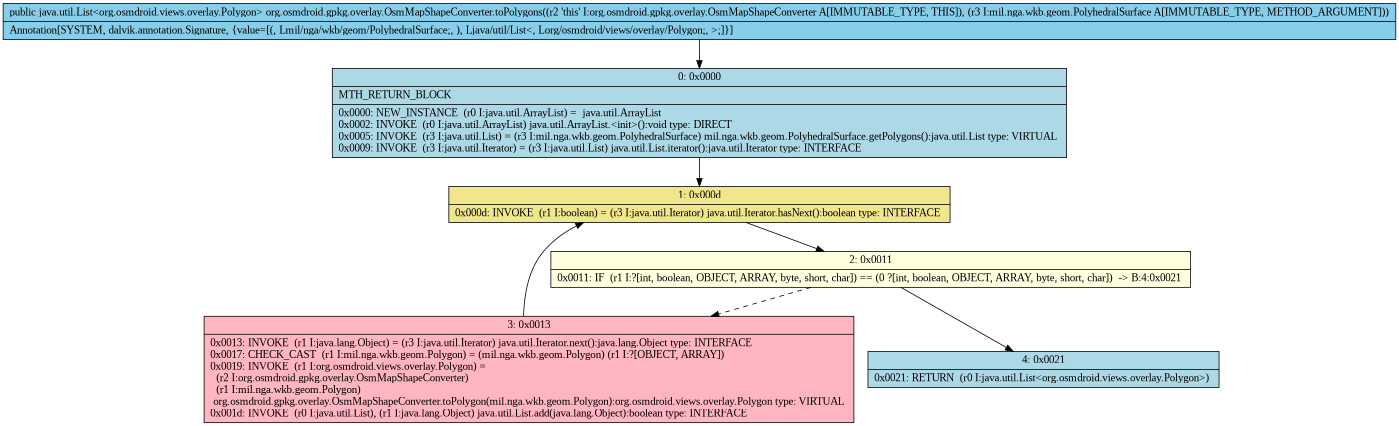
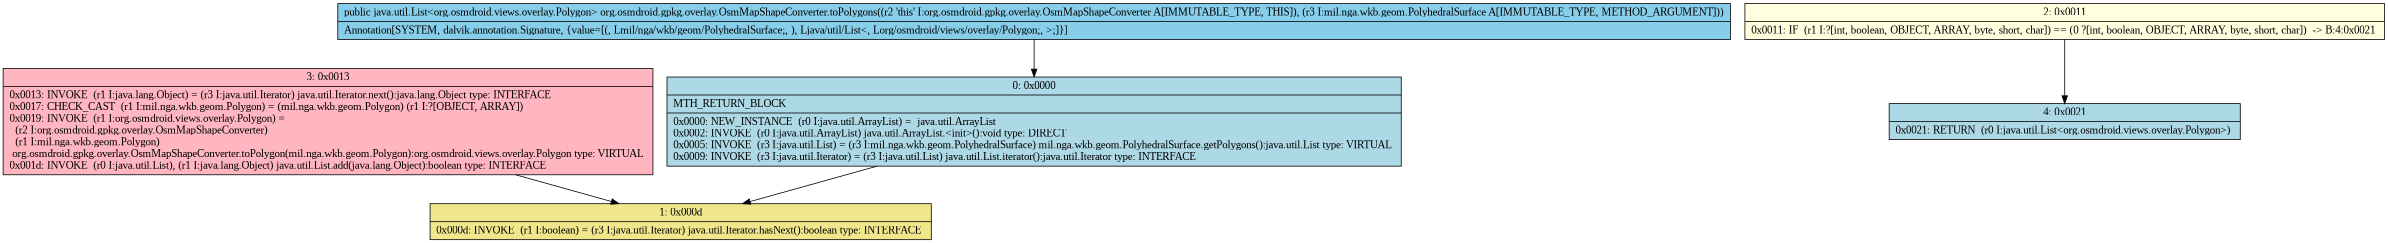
(781, 236) -> none
(765, 301) -> none
